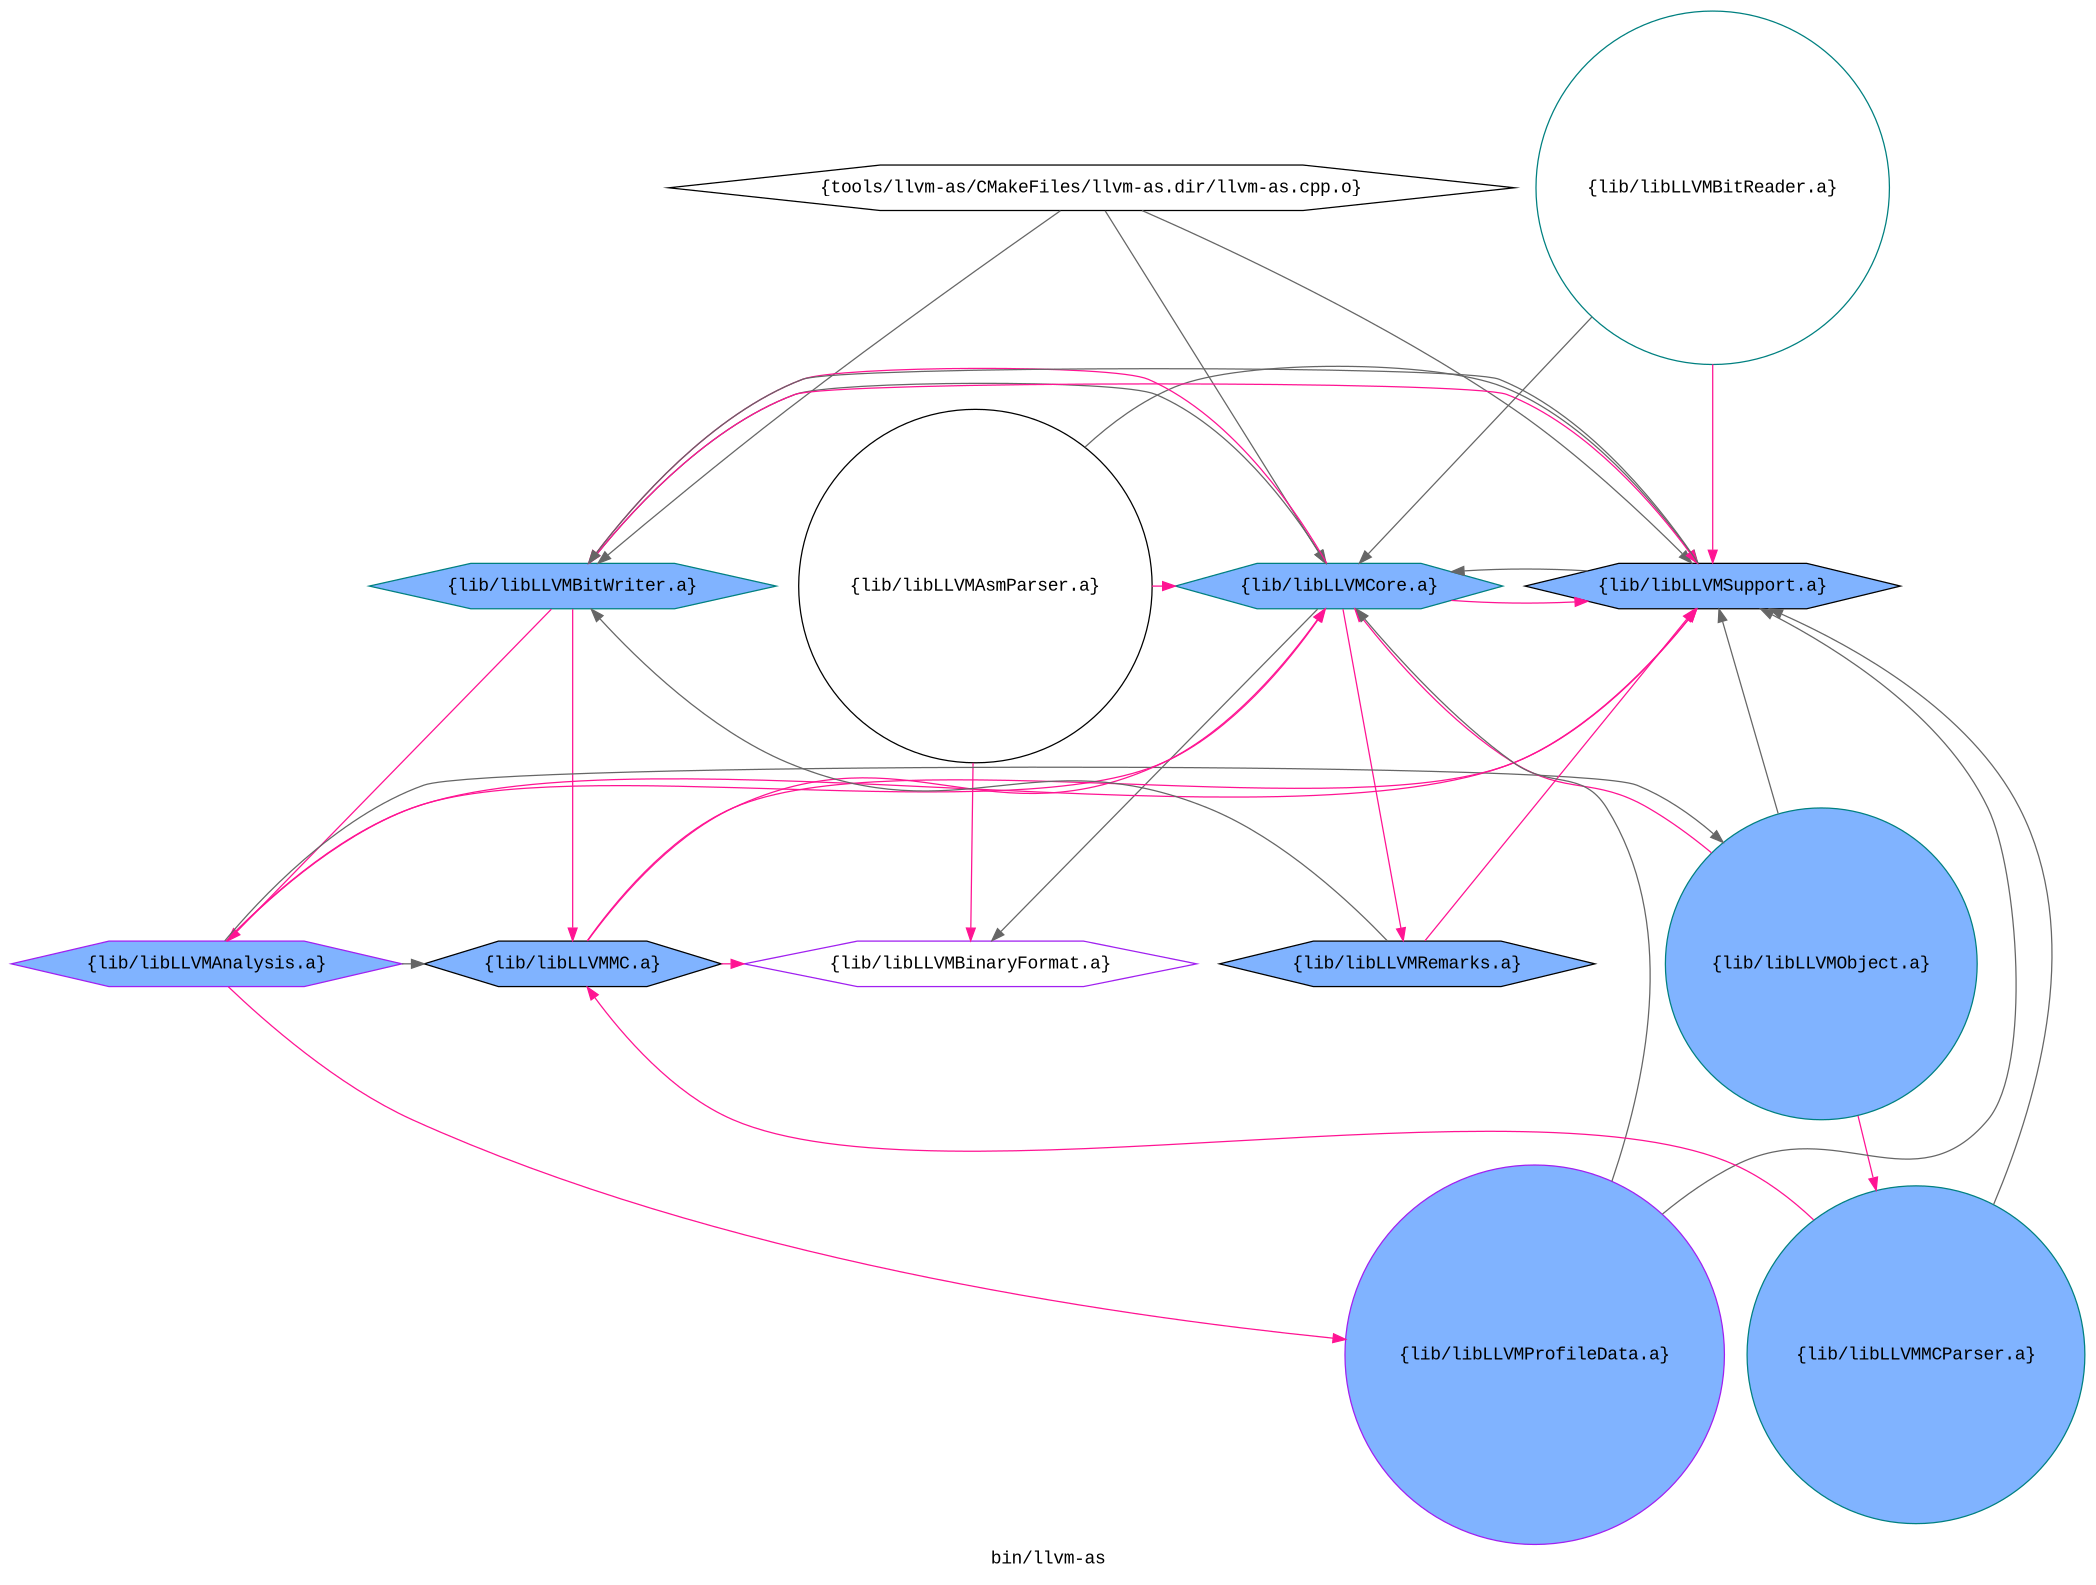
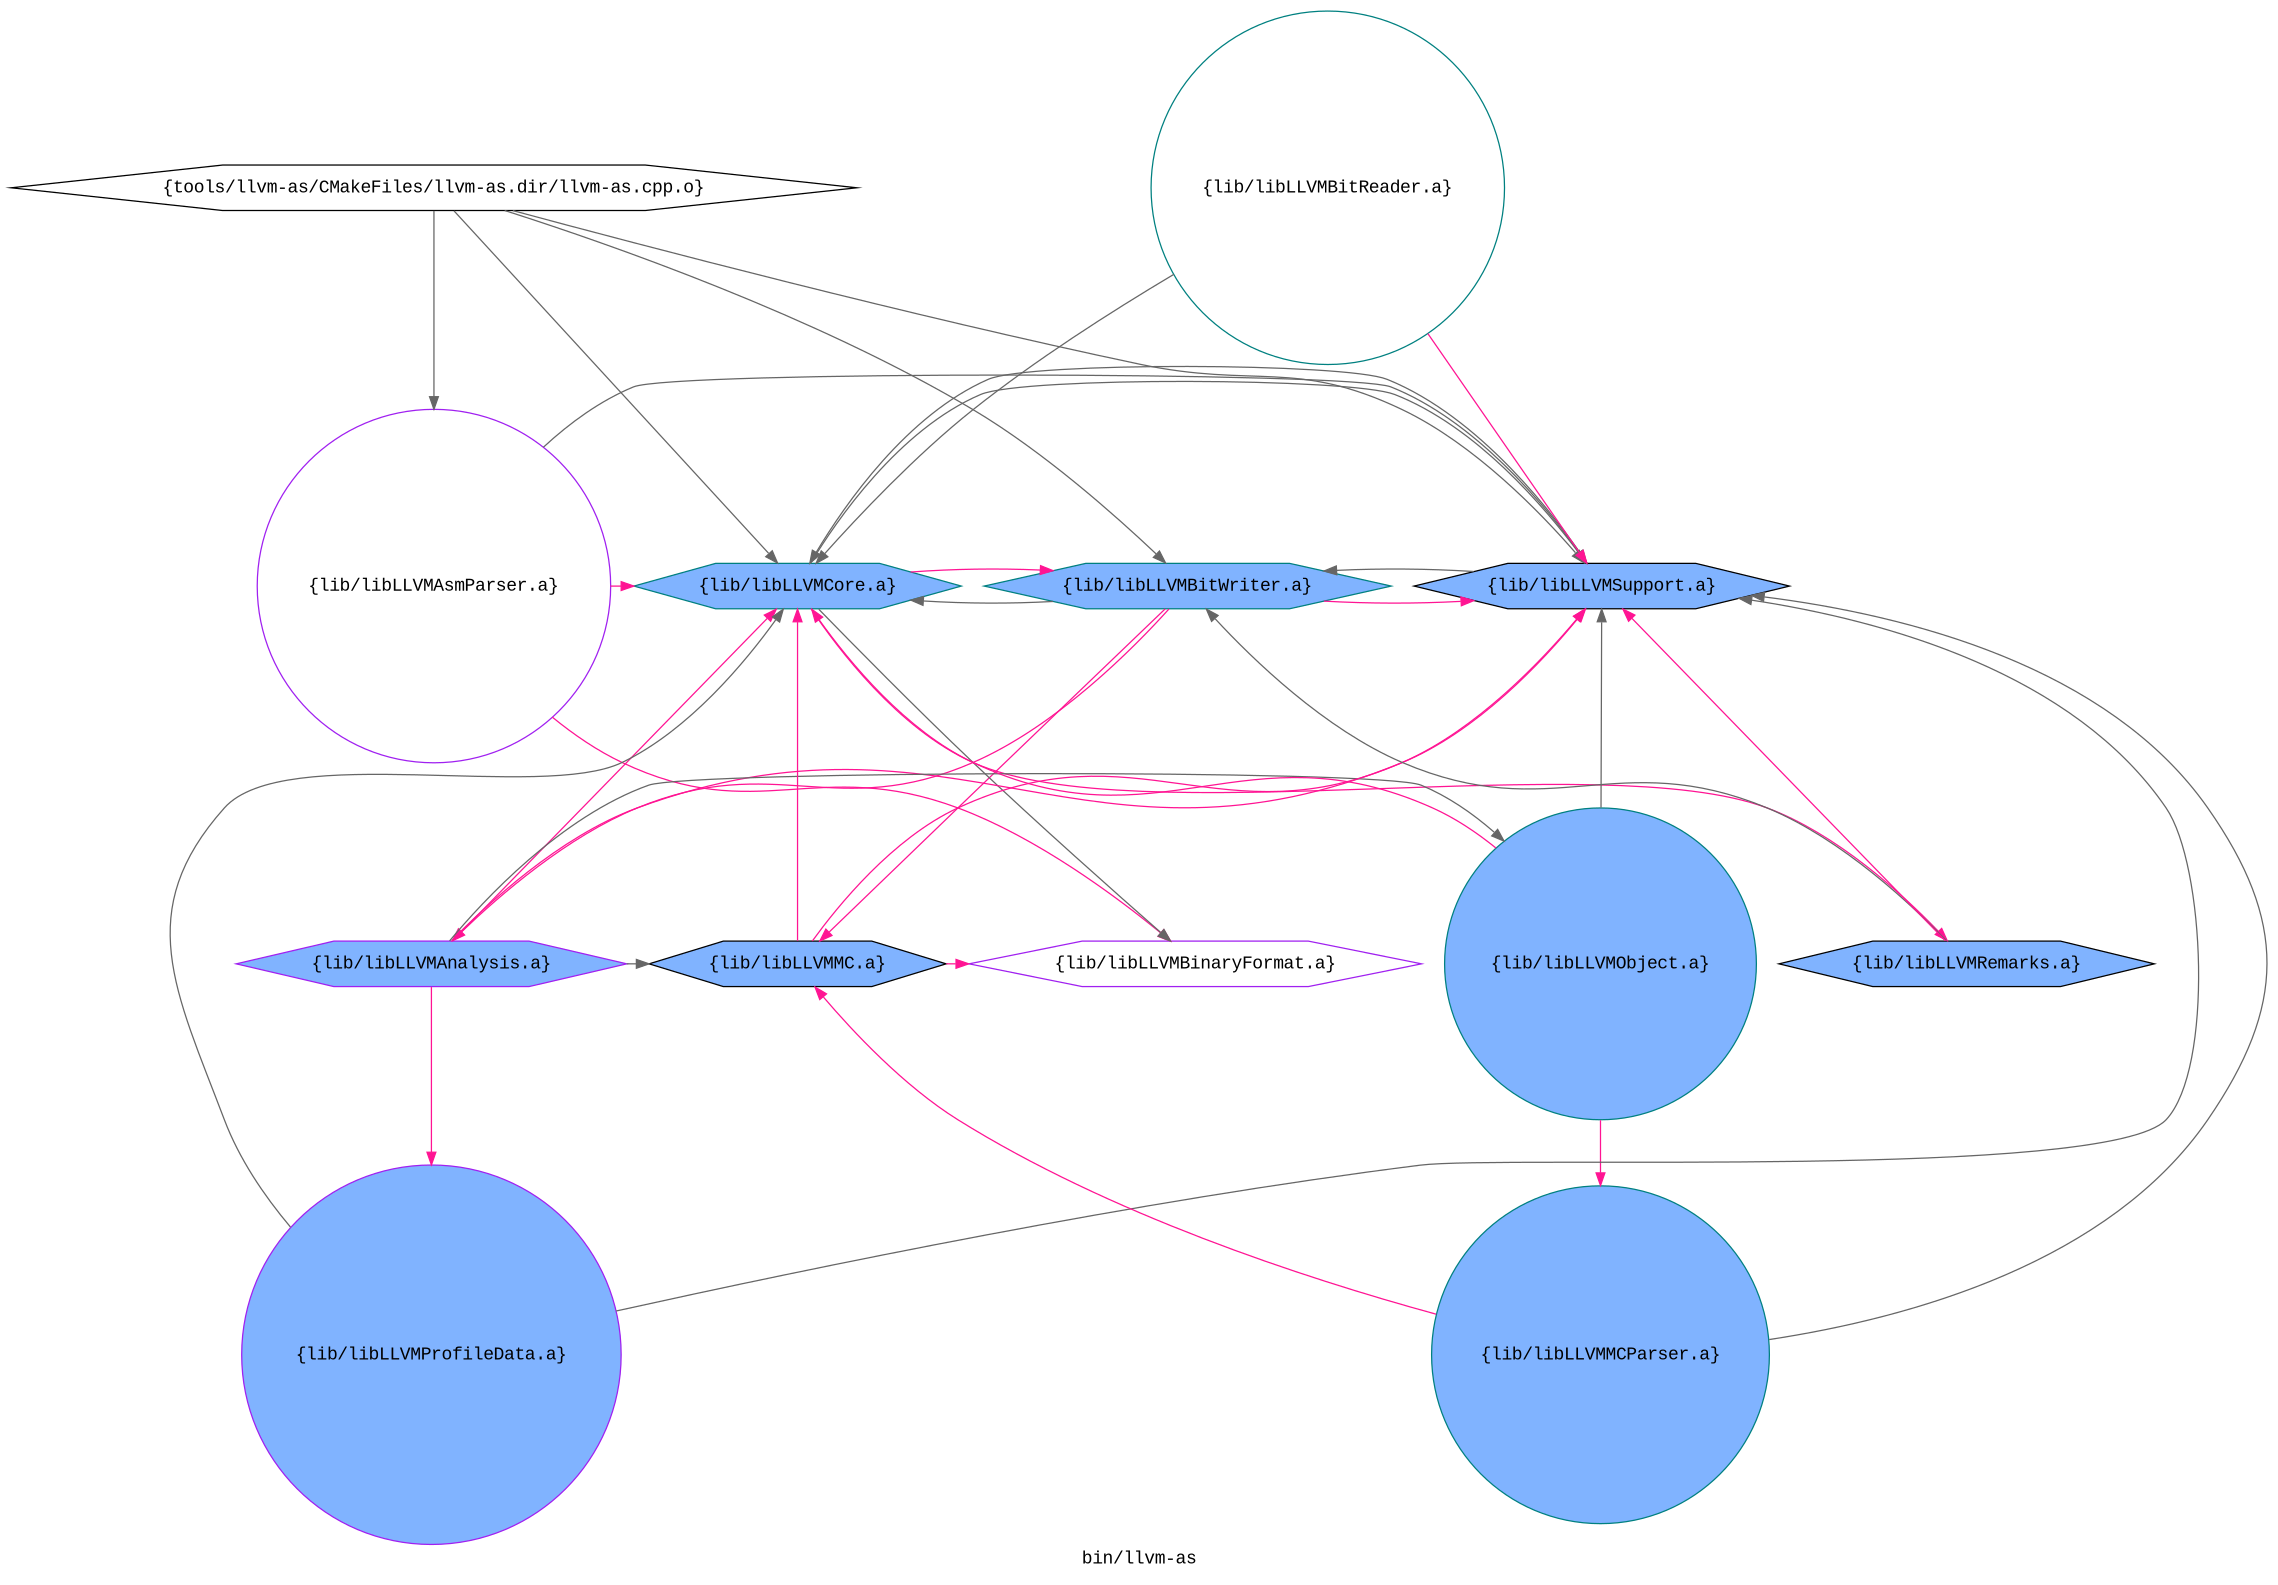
none -> (434, 304)
(975, 586) -> (434, 586)
(1513, 603) -> (1076, 384)
